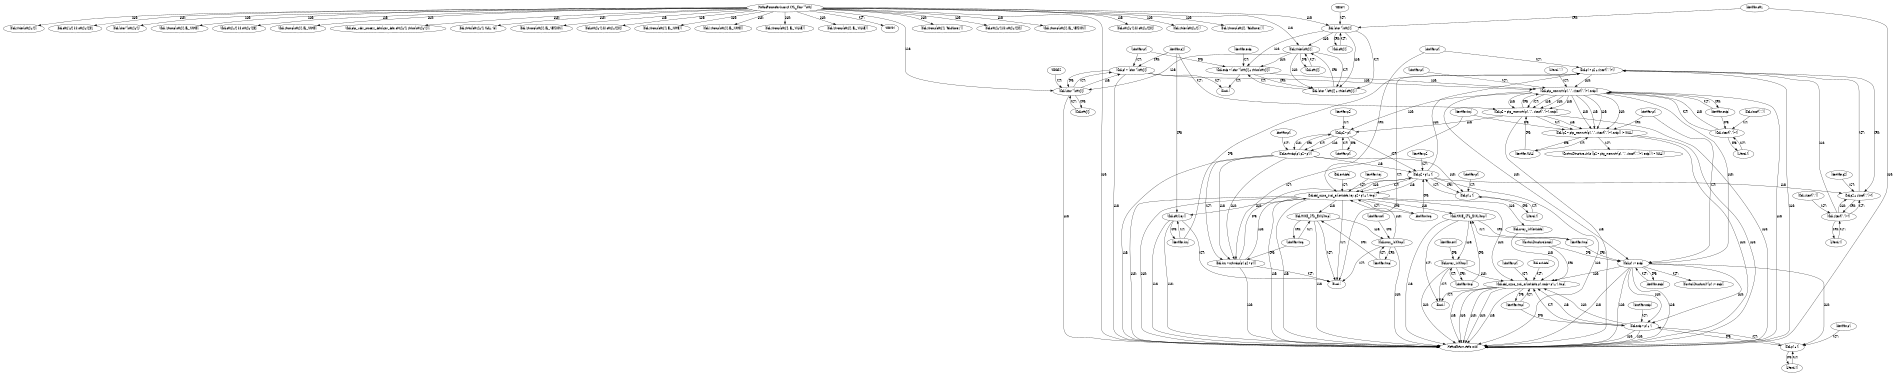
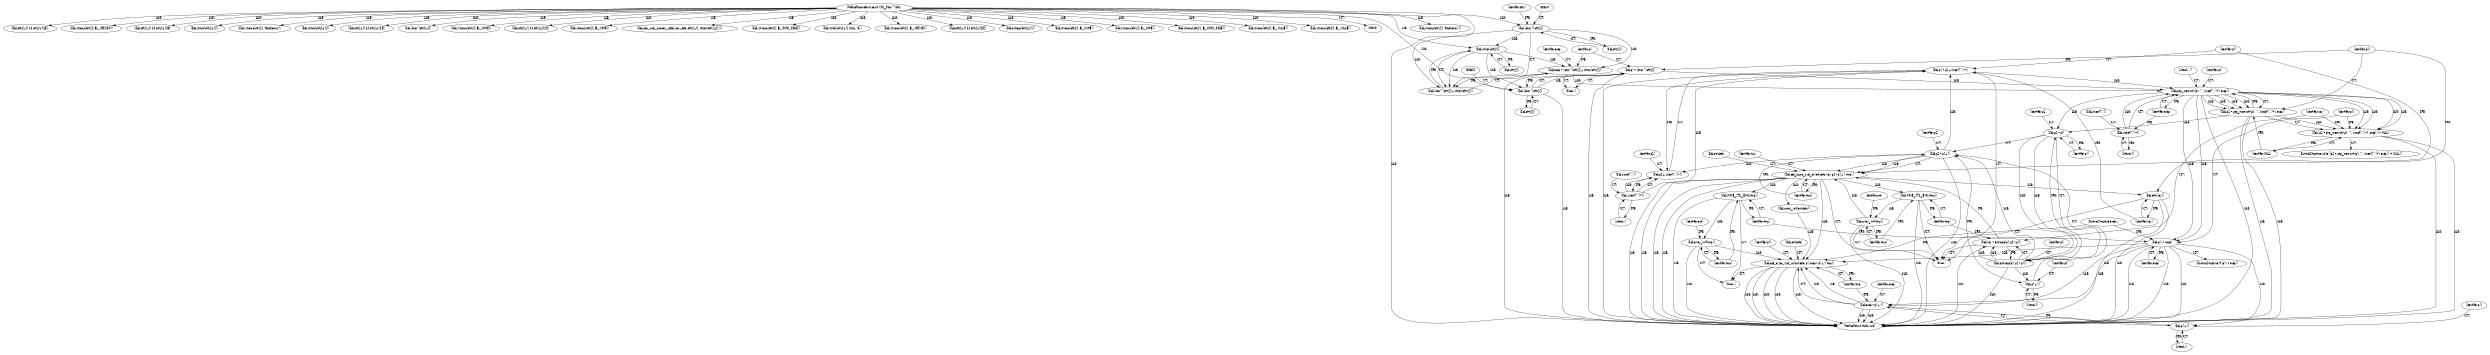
none -> (776, 29)
none -> (1020, 29)
none -> (1201, 29)
(1304, 189) -> (2010, 252)
(1262, 230) -> (1981, 209)
(1835, 272) -> (1537, 315)
